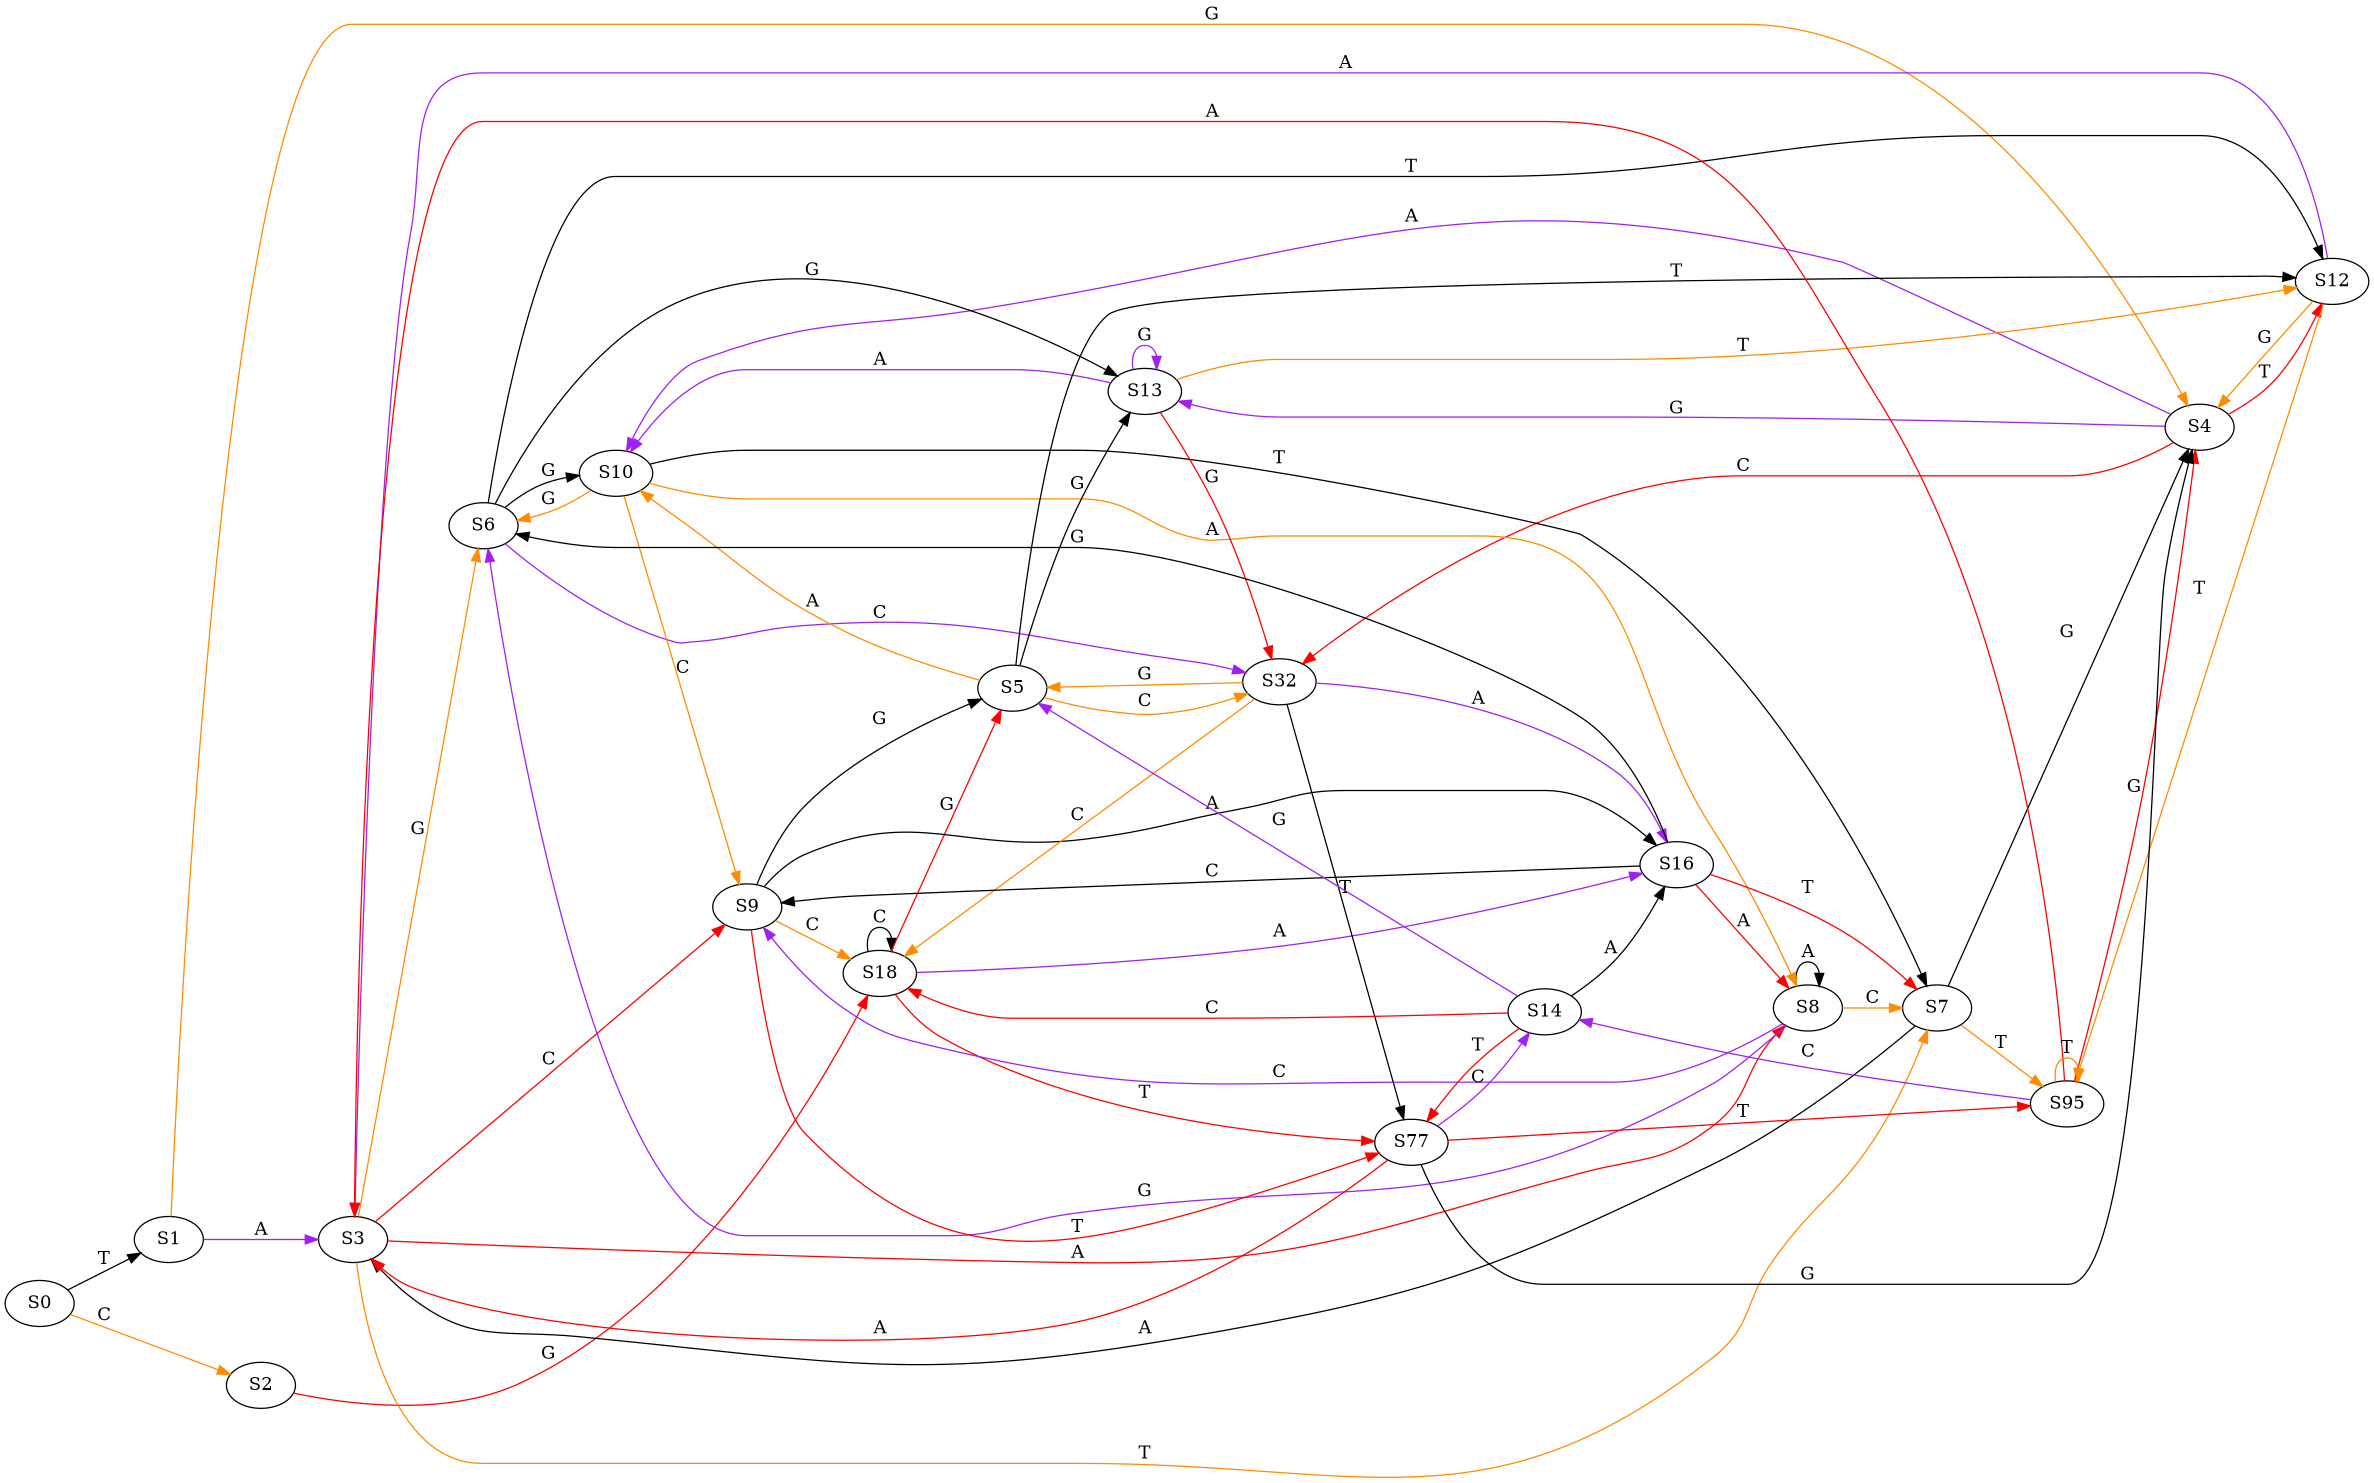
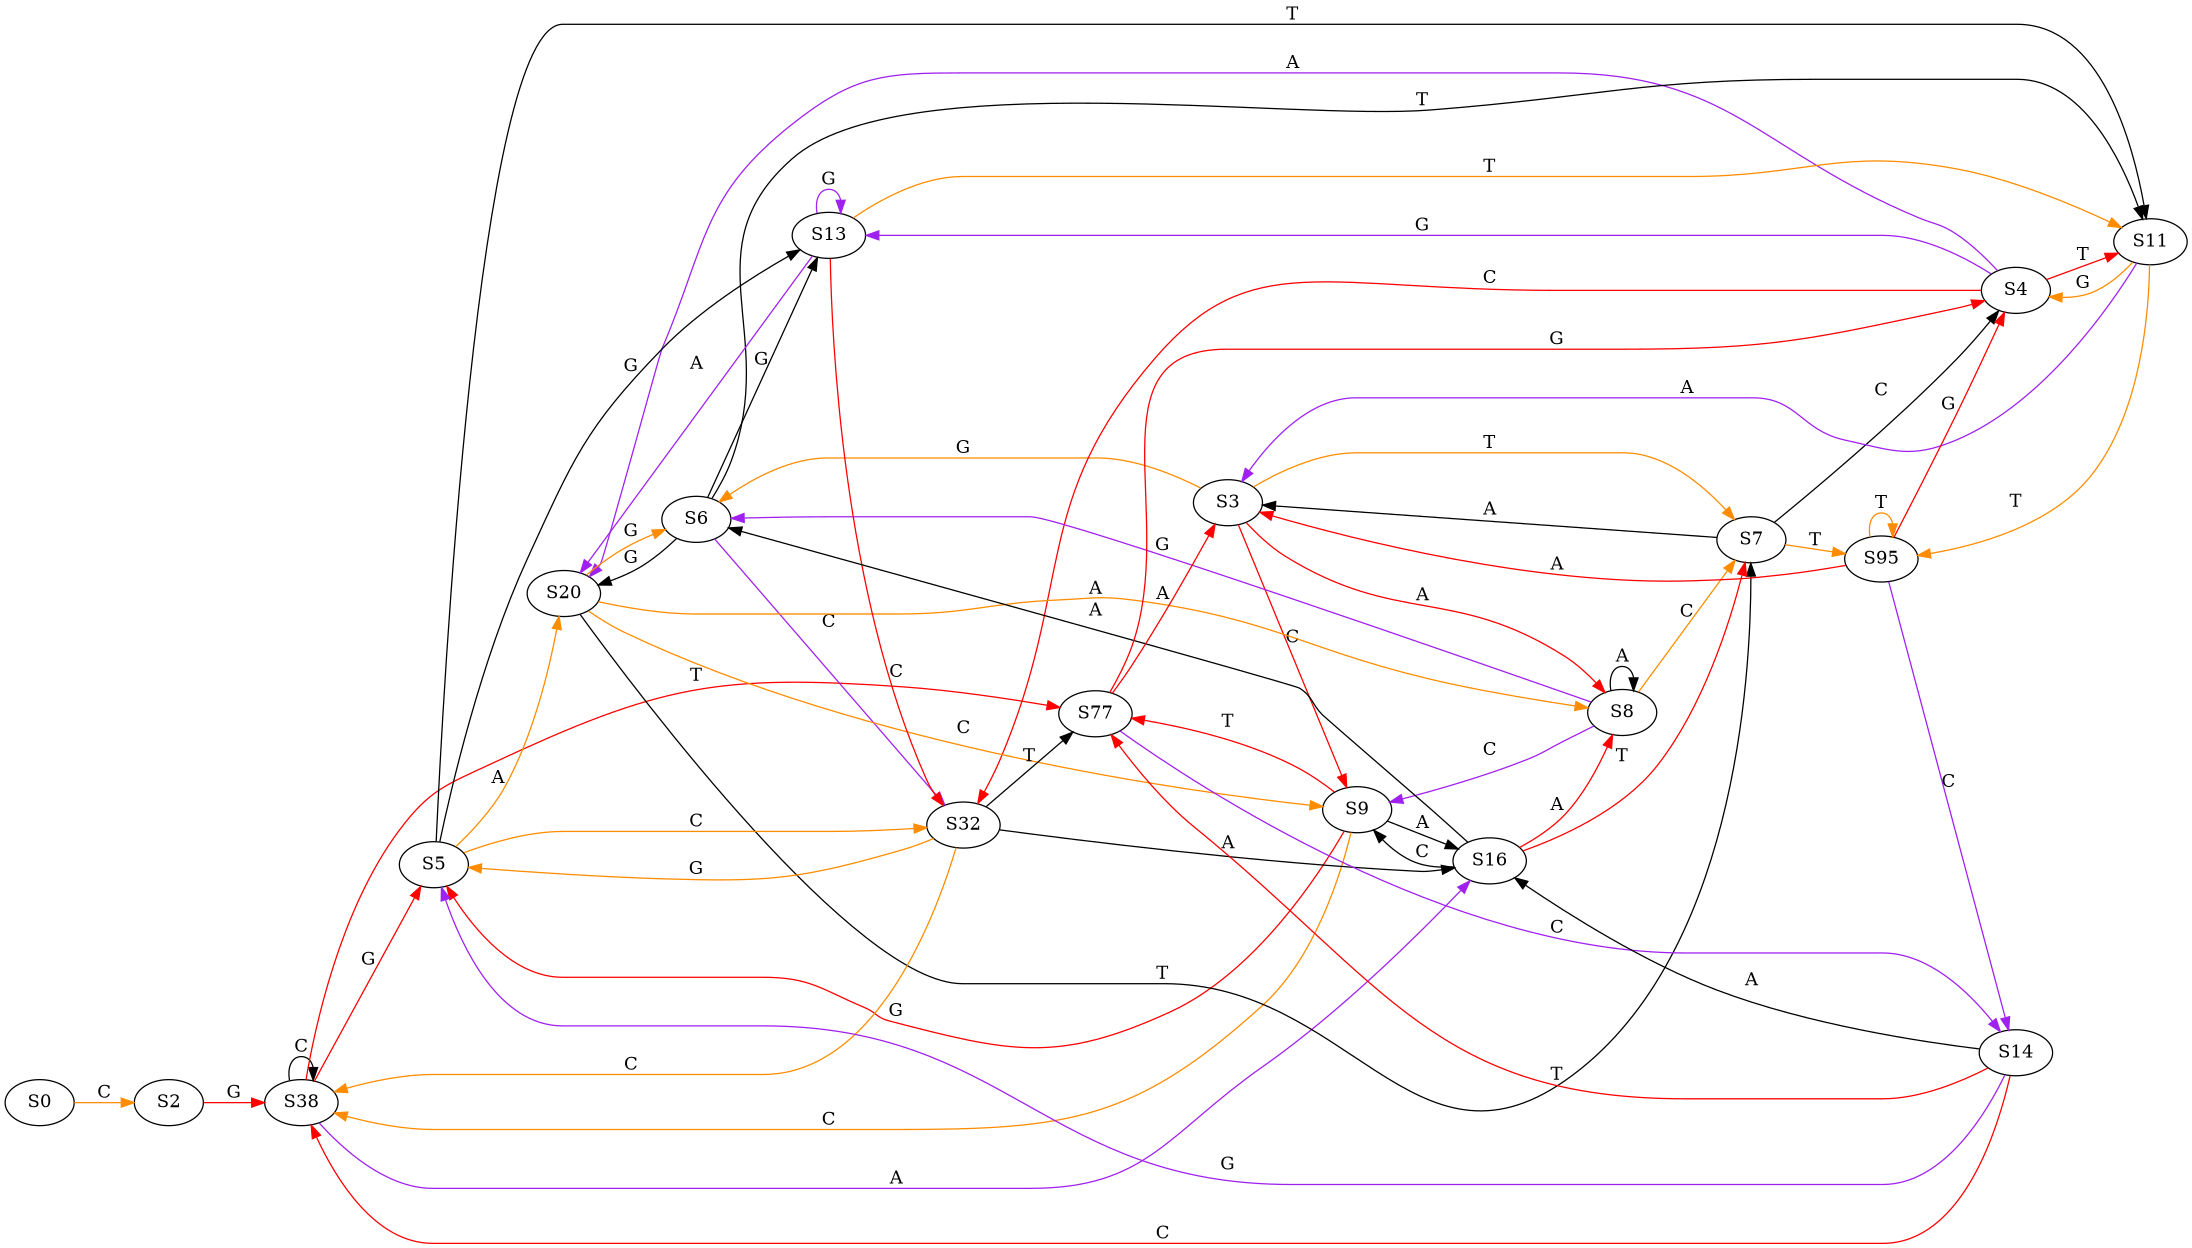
(2332, 281) -> (2151, 242)
(616, 473) -> (564, 594)
(1212, 478) -> (896, 672)
(1078, 538) -> (1095, 611)
(2067, 633) -> (1881, 391)
(1508, 719) -> (1209, 855)
(844, 773) -> (922, 1029)
(880, 974) -> (301, 1103)
(1733, 1124) -> none
(2103, 1229) -> (1402, 349)
(169, 1240) -> none
